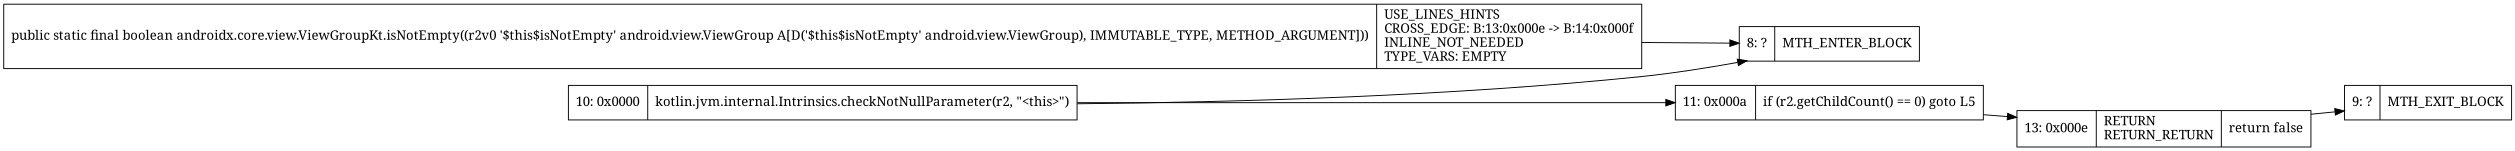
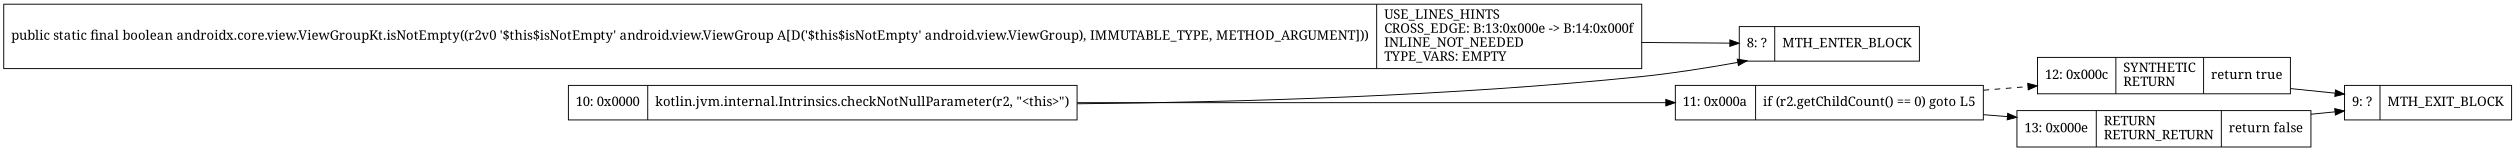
none -> (2164, 76)
